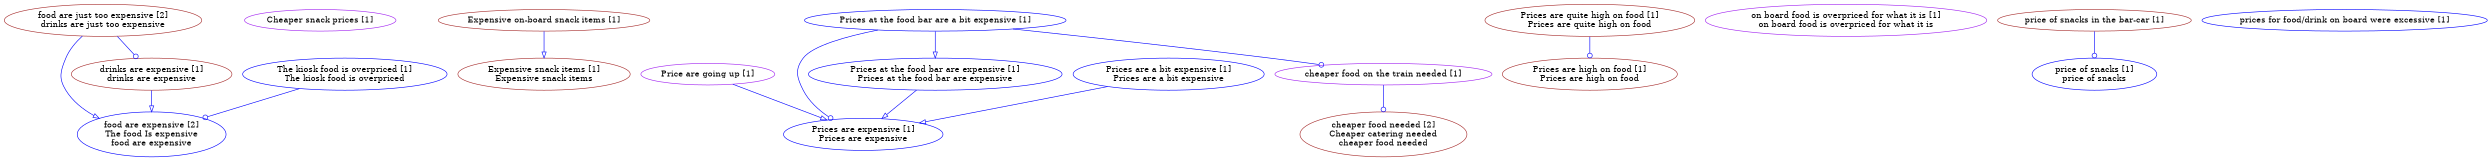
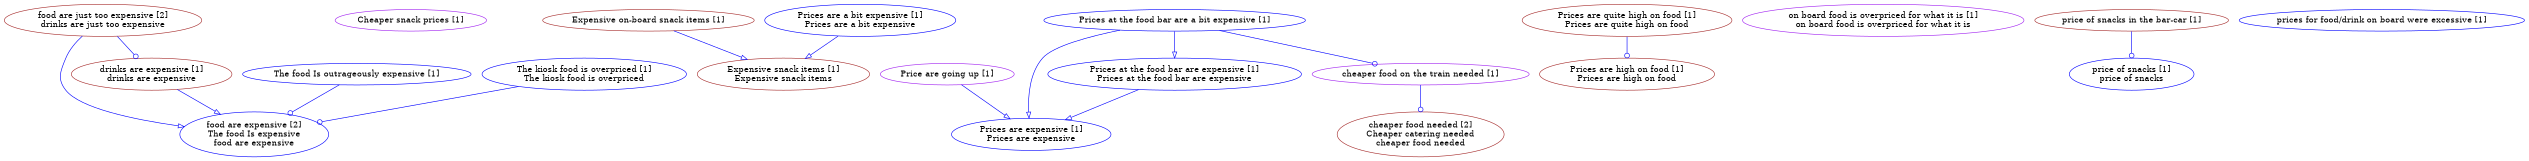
(807, 55) -> (1053, 50)
none -> (357, 74)
(1017, 104) -> (824, 46)
